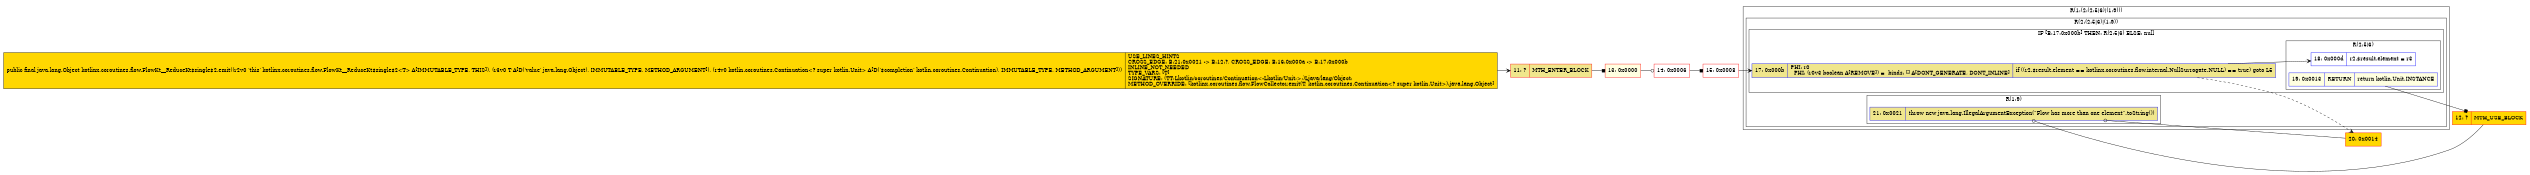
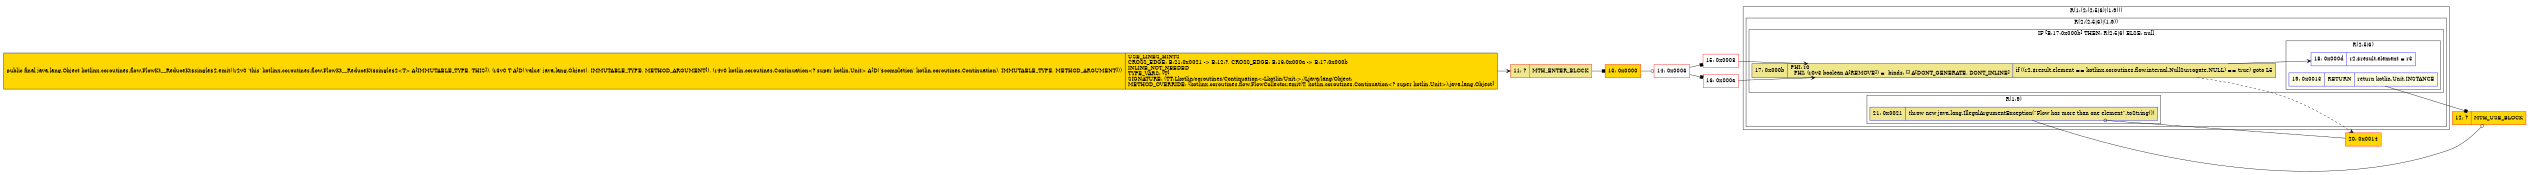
(1623, 71) -> (1623, 71)
none -> (1721, 81)
(2262, 169) -> (2259, 169)
